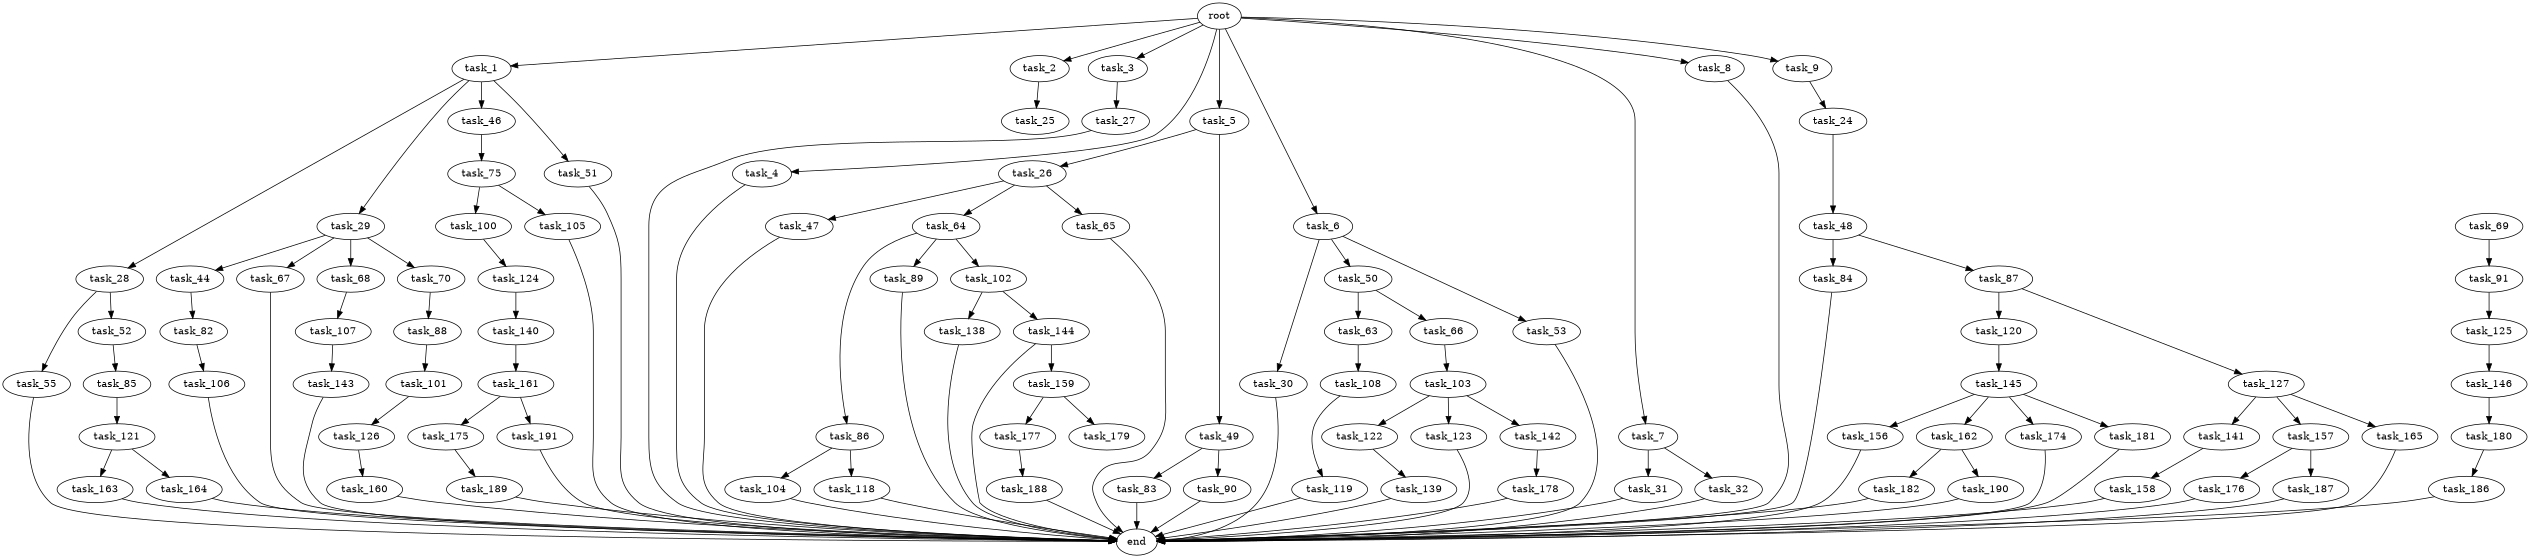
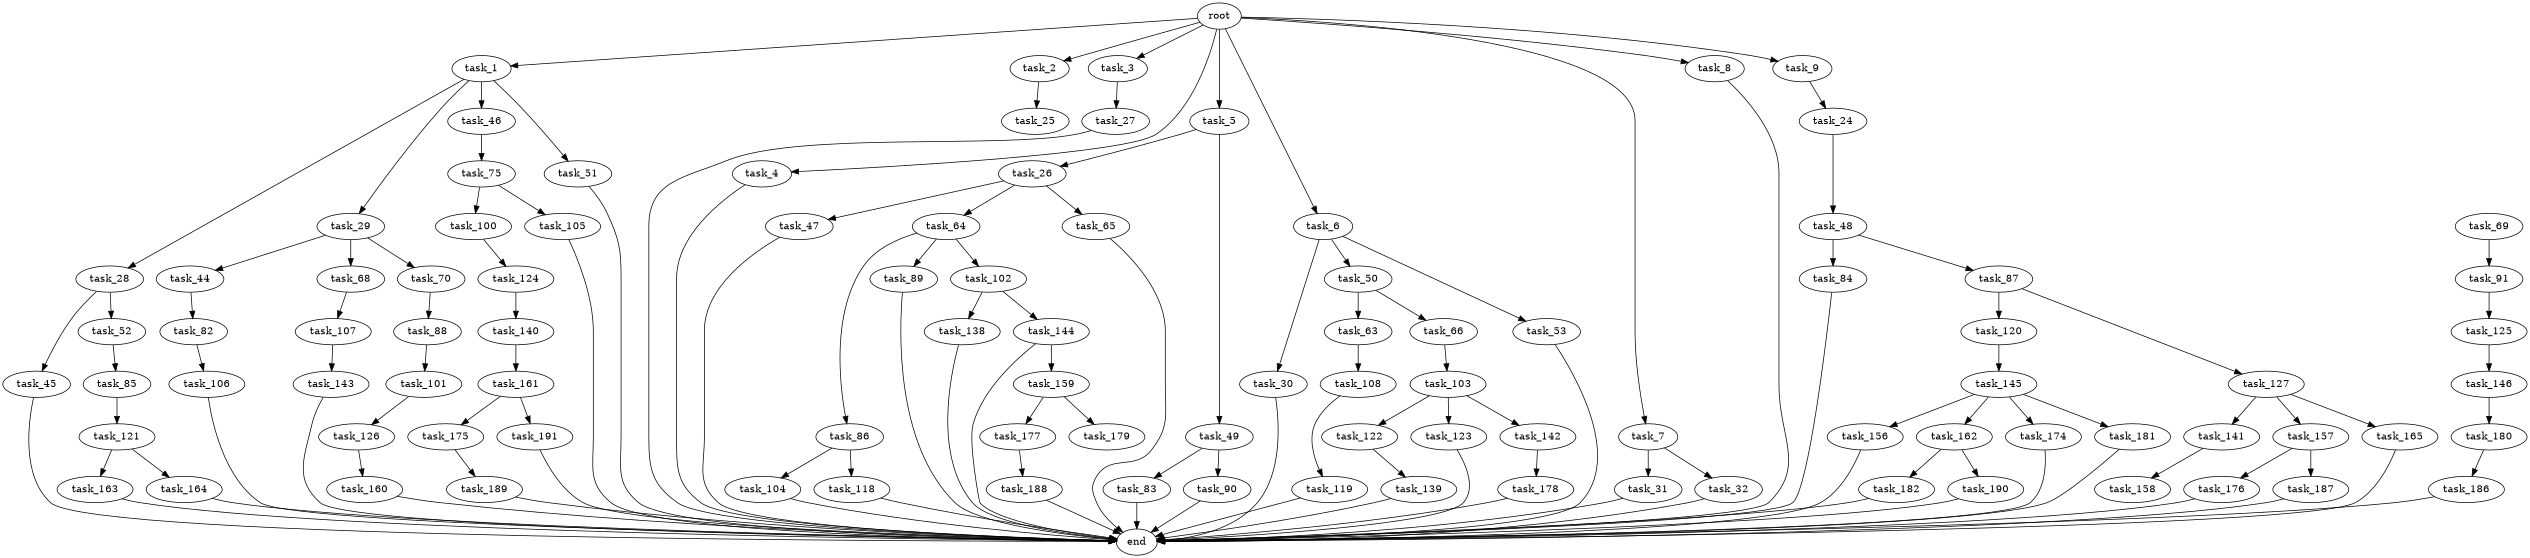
(270, 279) -> none
(37, 384) -> (37, 384)
(1635, 530) -> none
